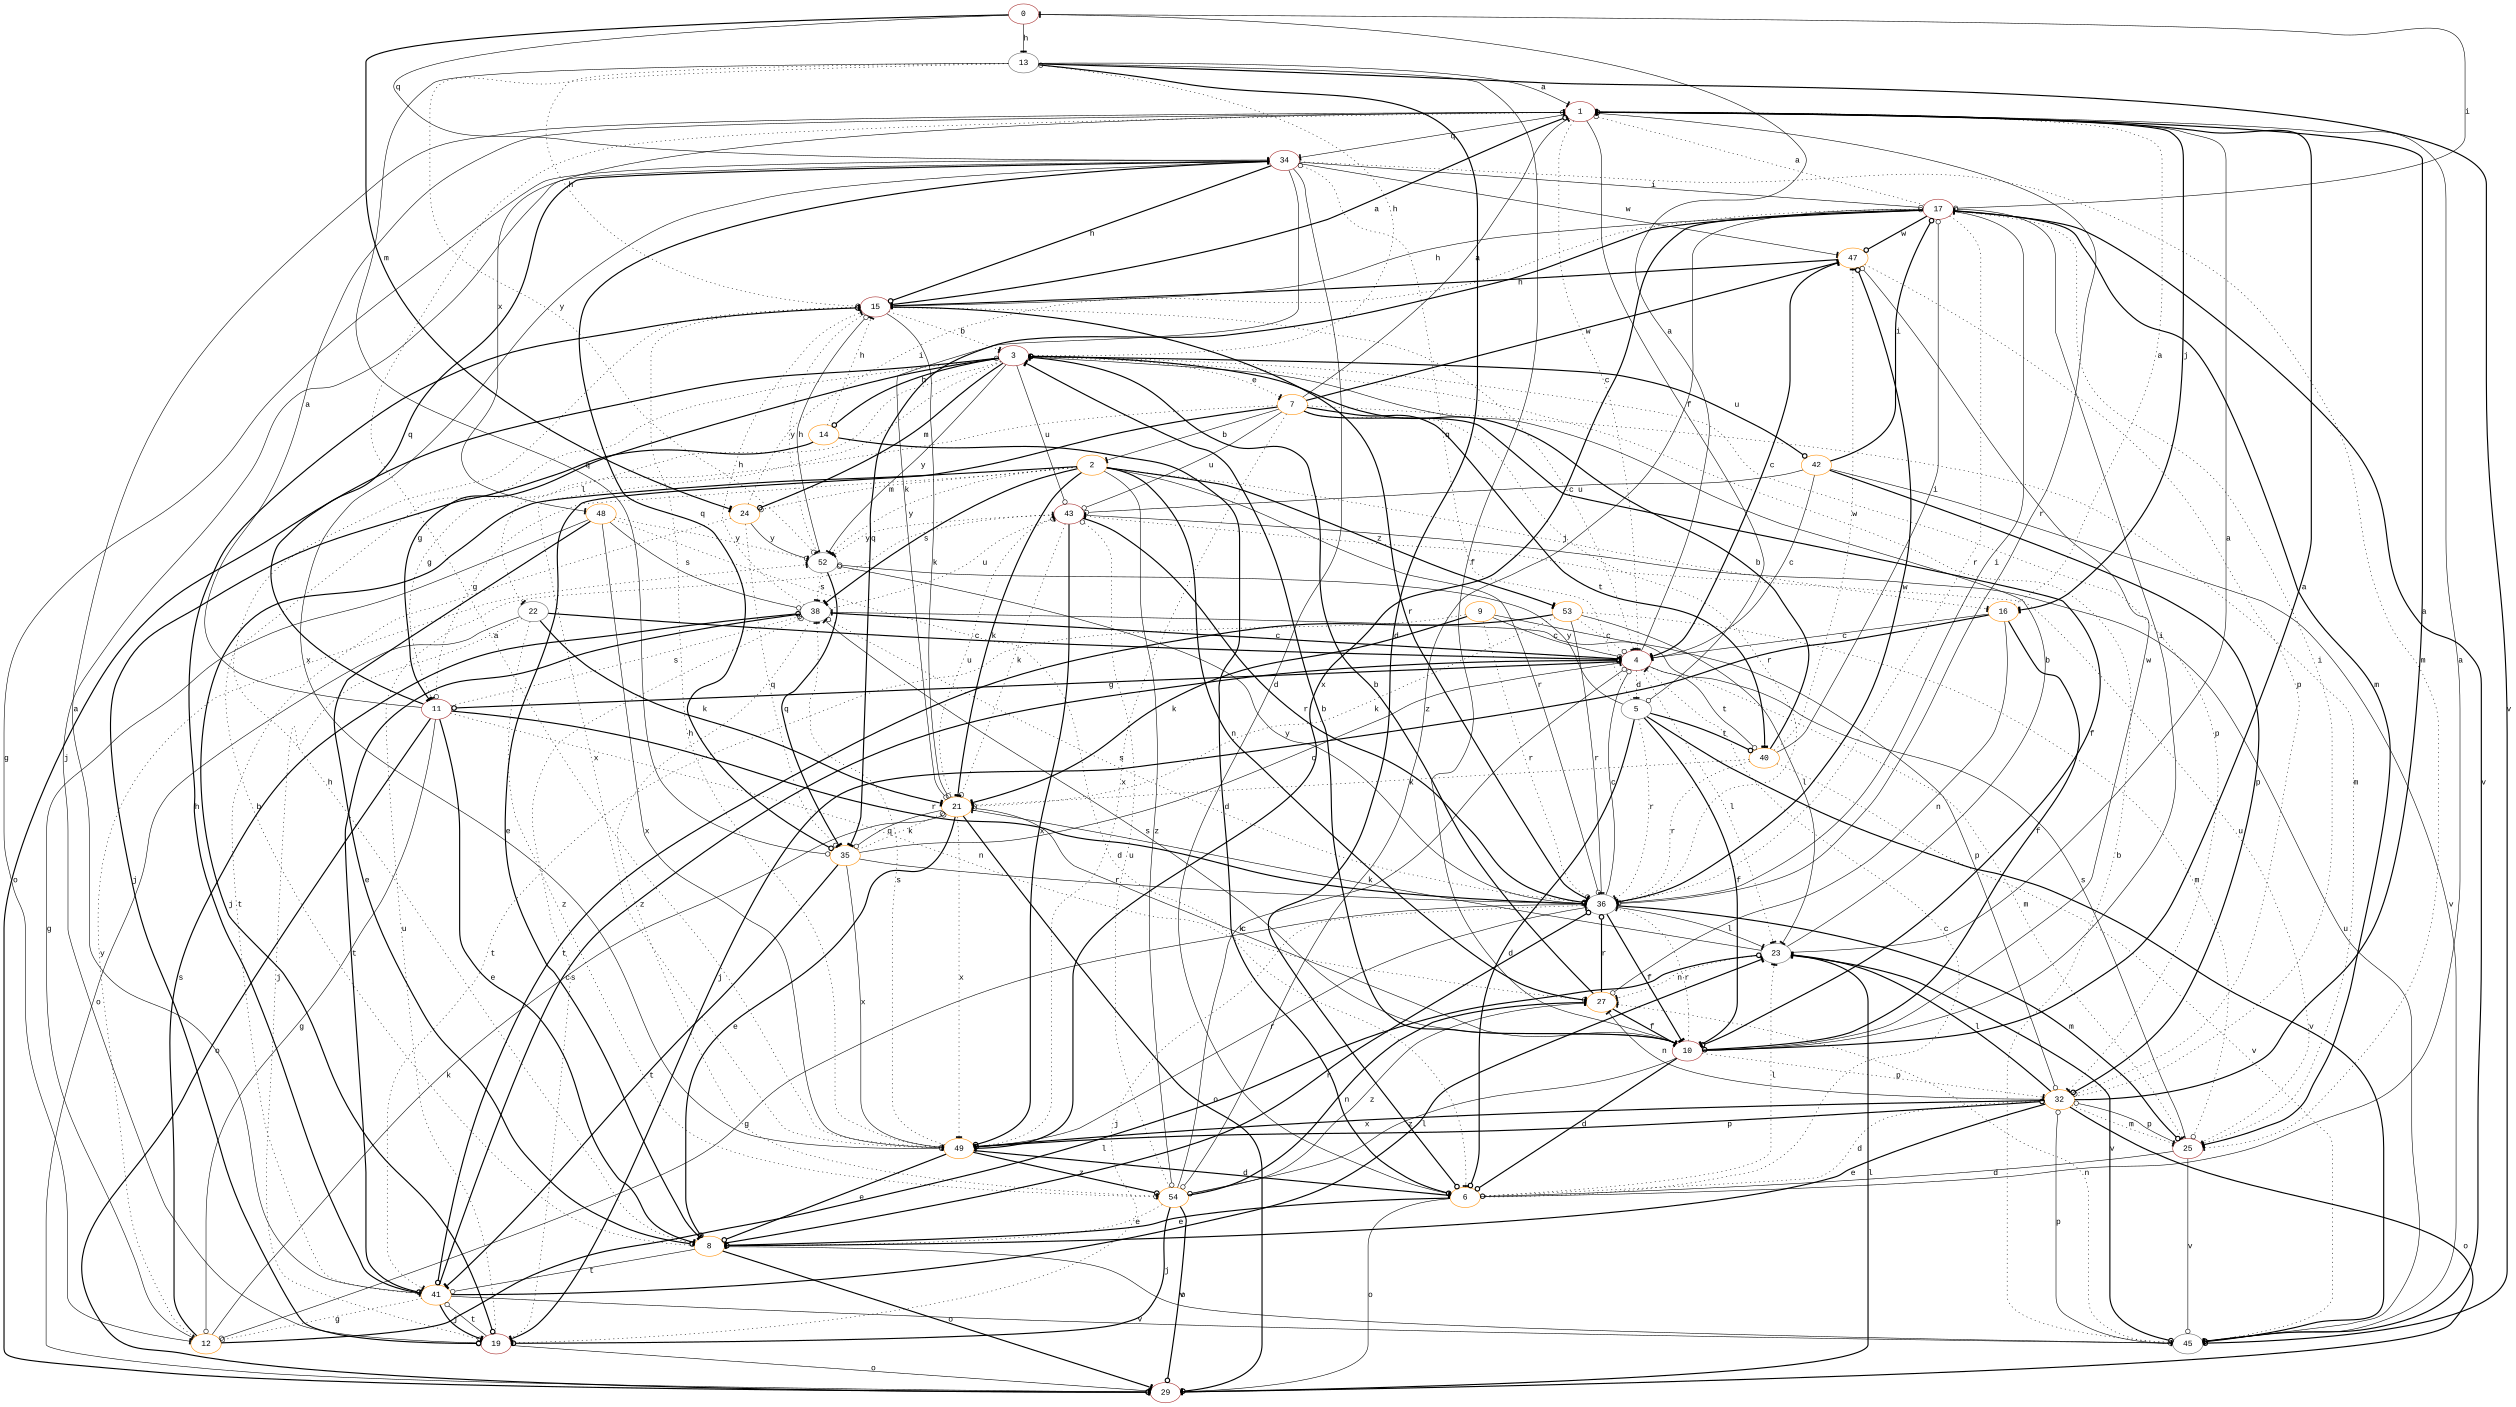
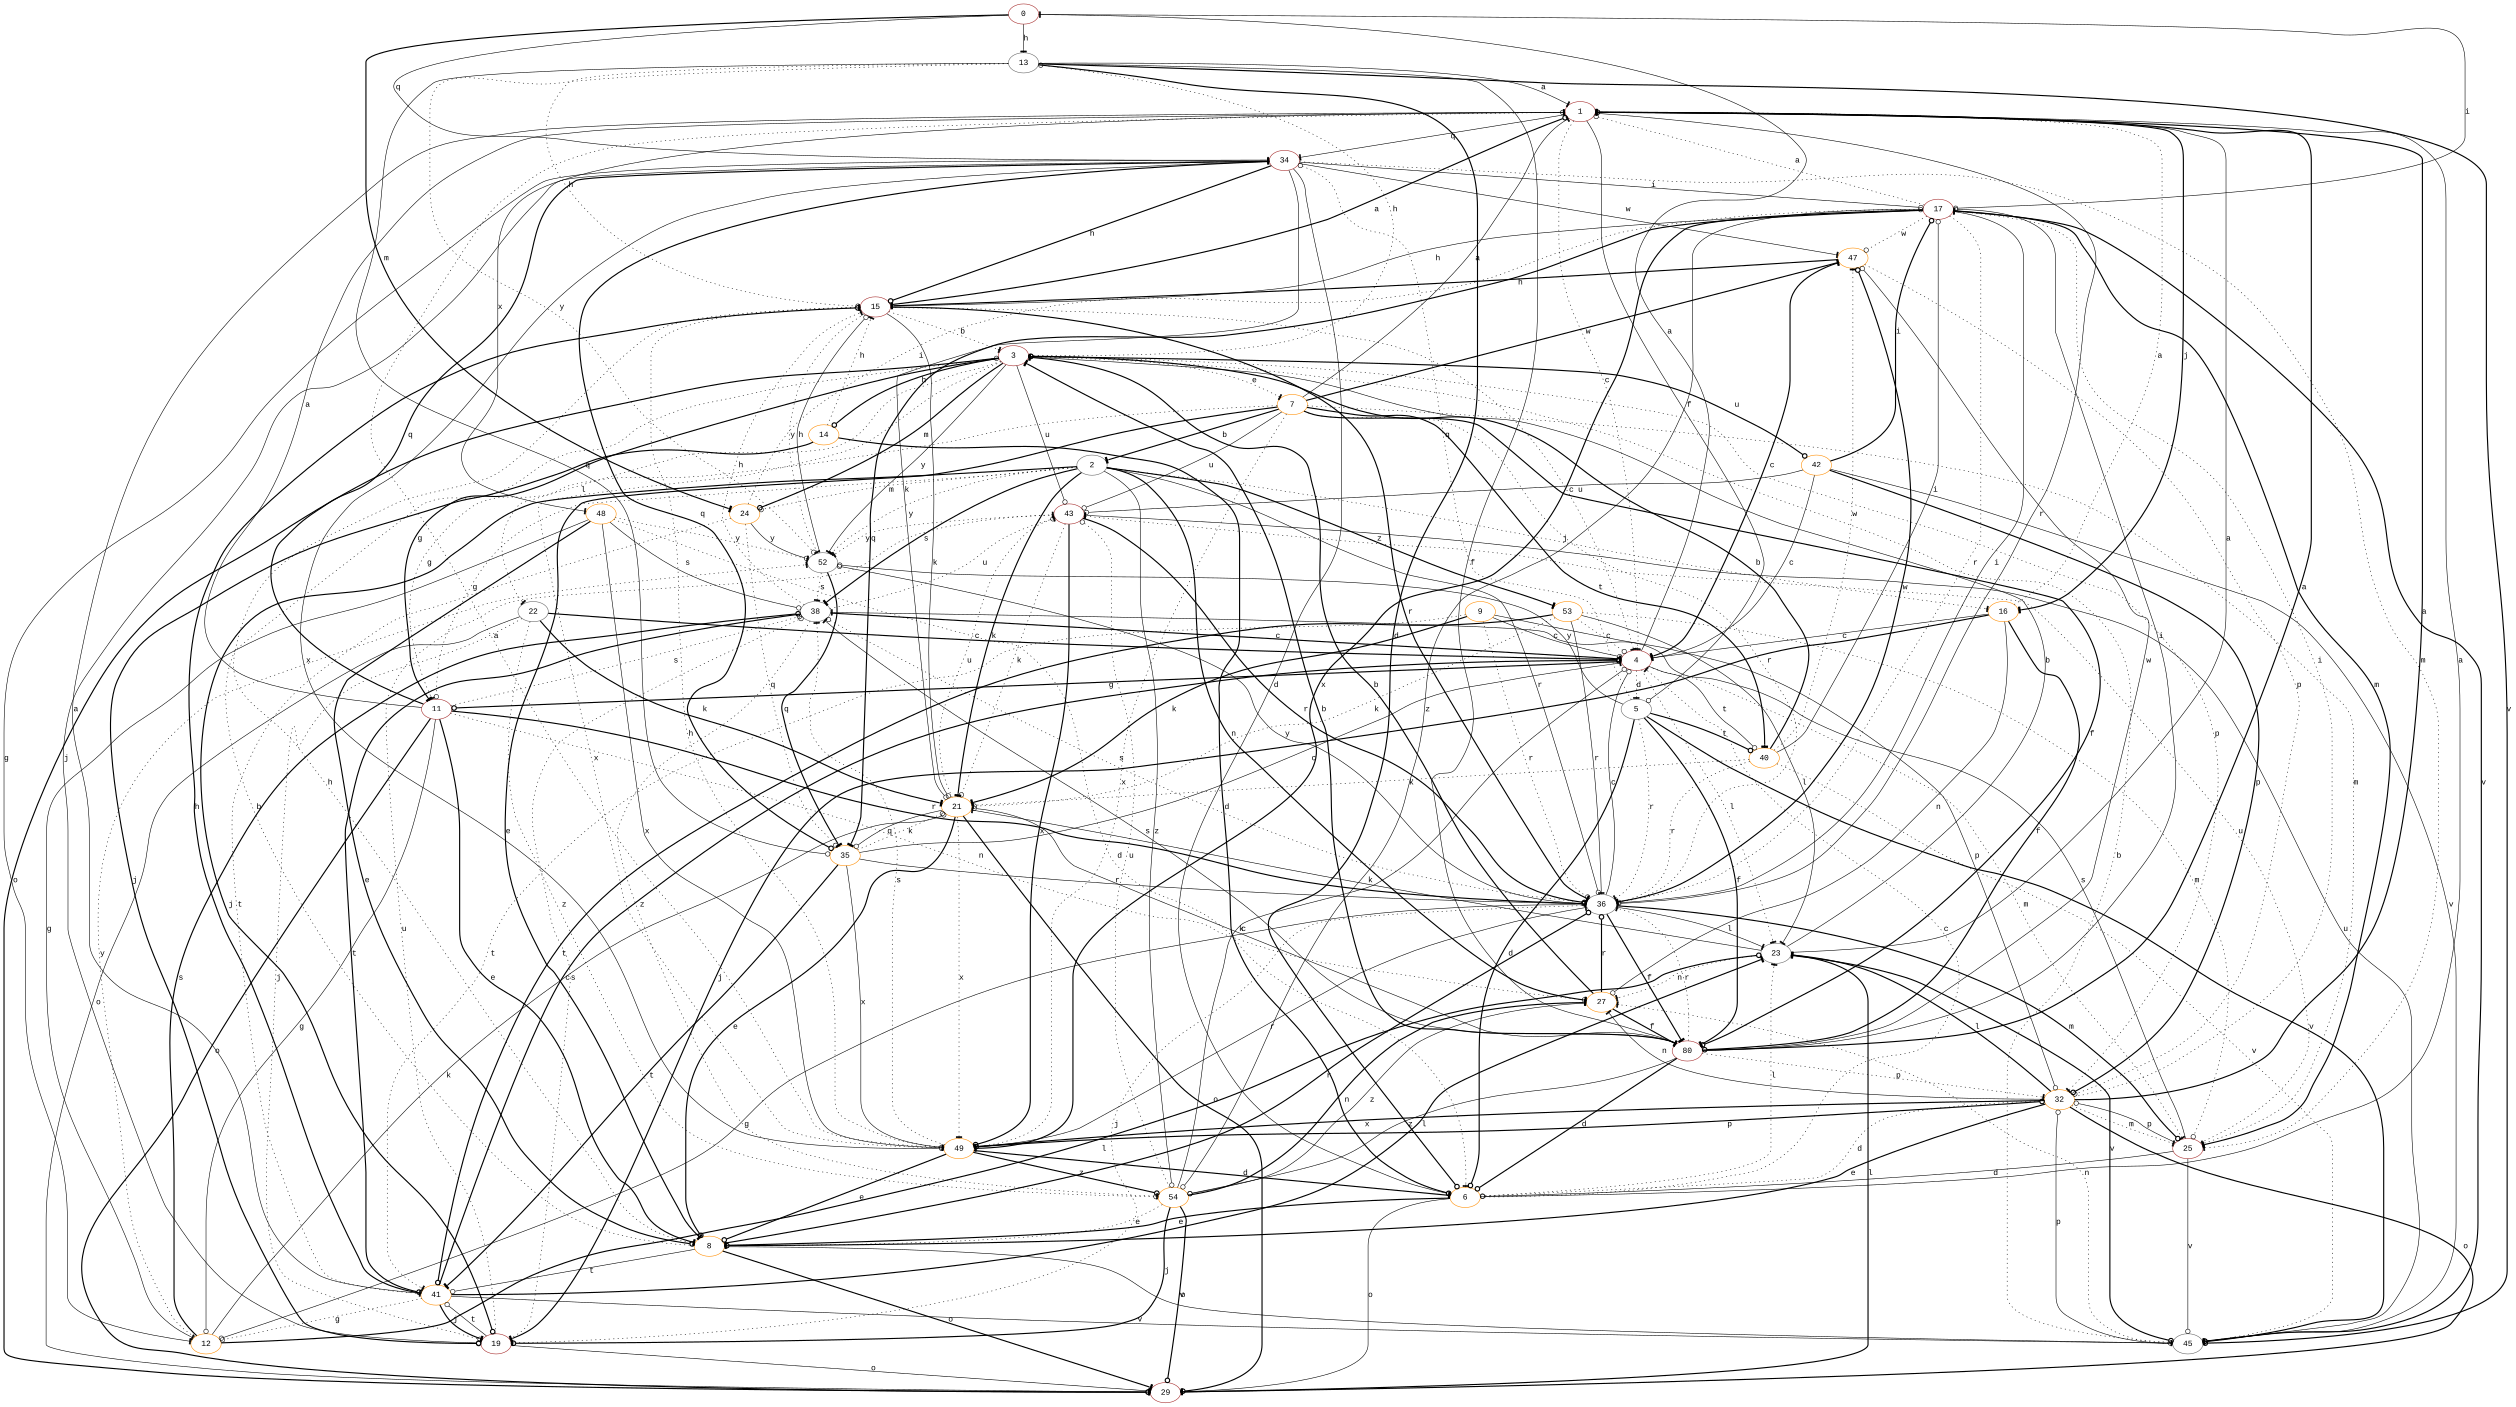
(1898, 233) -> (1898, 233)
(1194, 434) -> (1194, 434)
(1092, 465) -> (1092, 465)
(1687, 1051) -> (1687, 1051)
